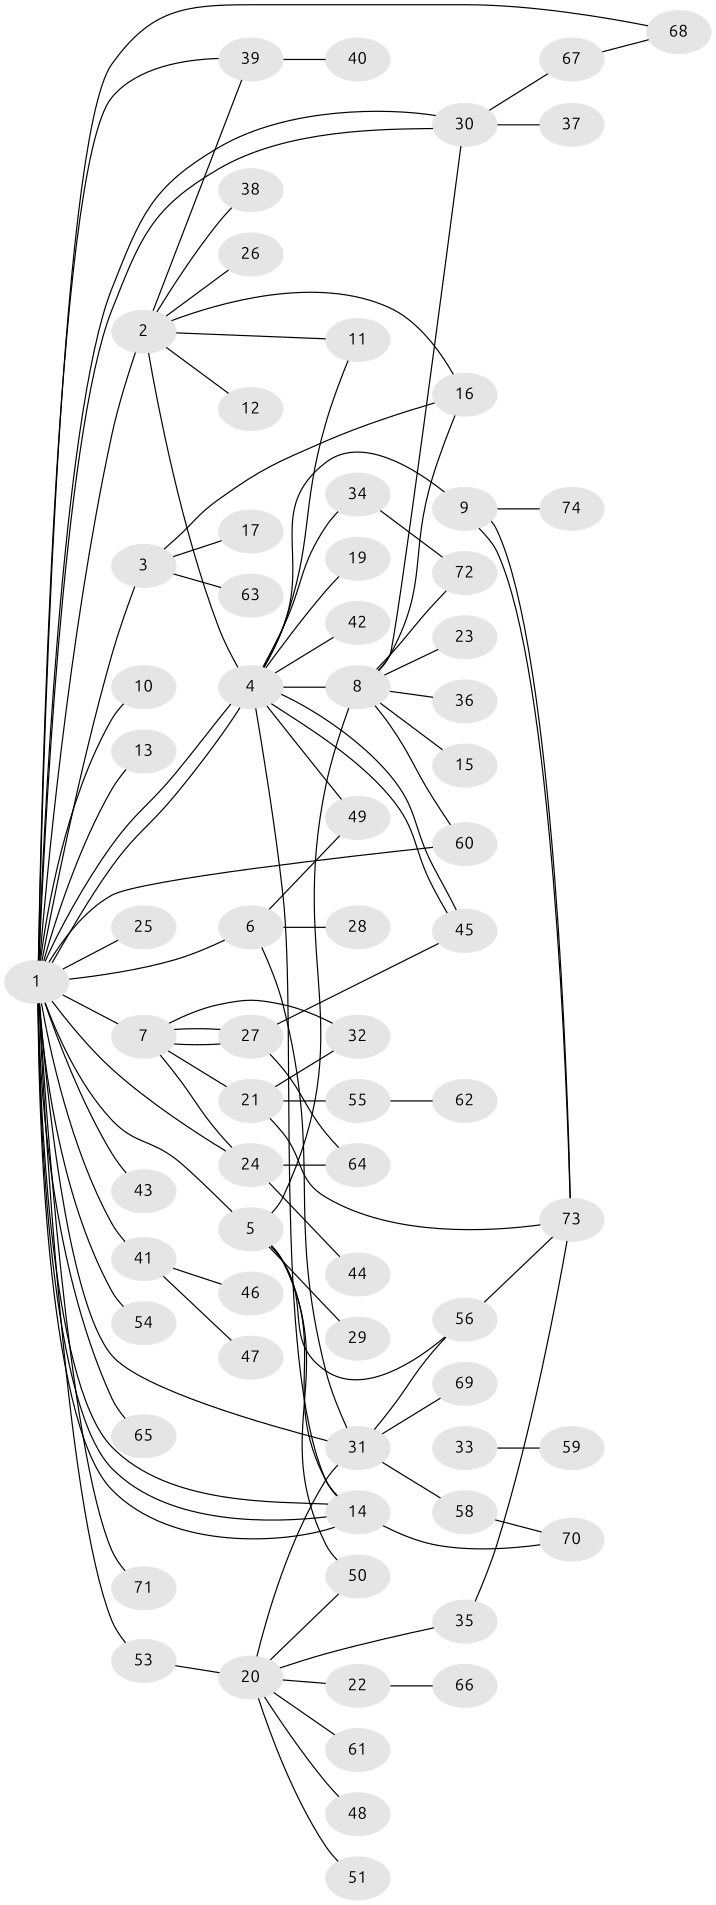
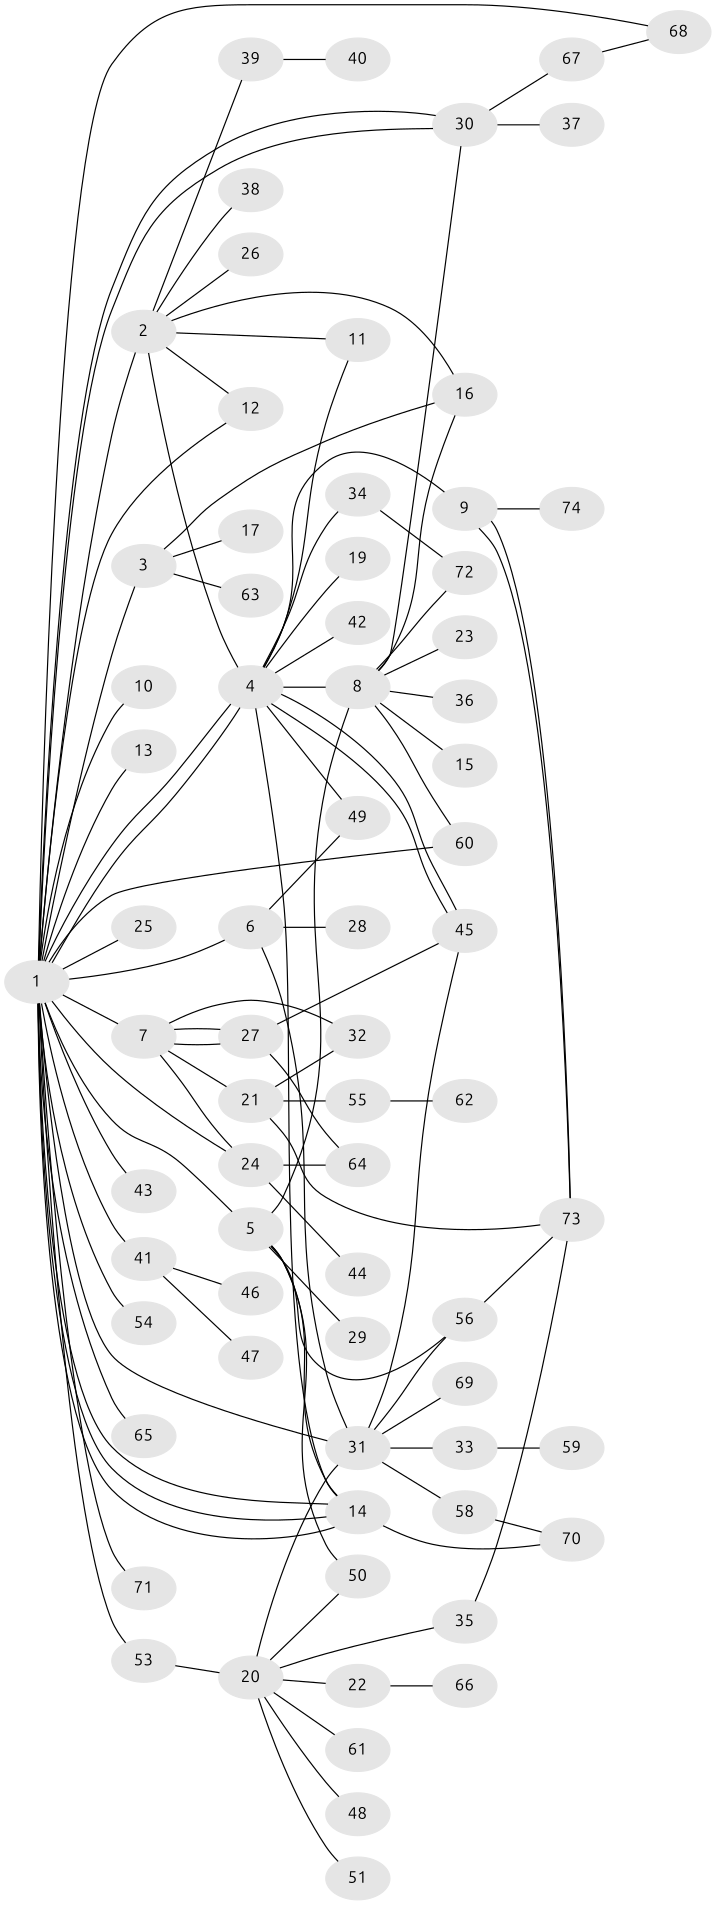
(57, 468) -> (91, 593)
none -> (418, 1191)
none -> (412, 1448)
